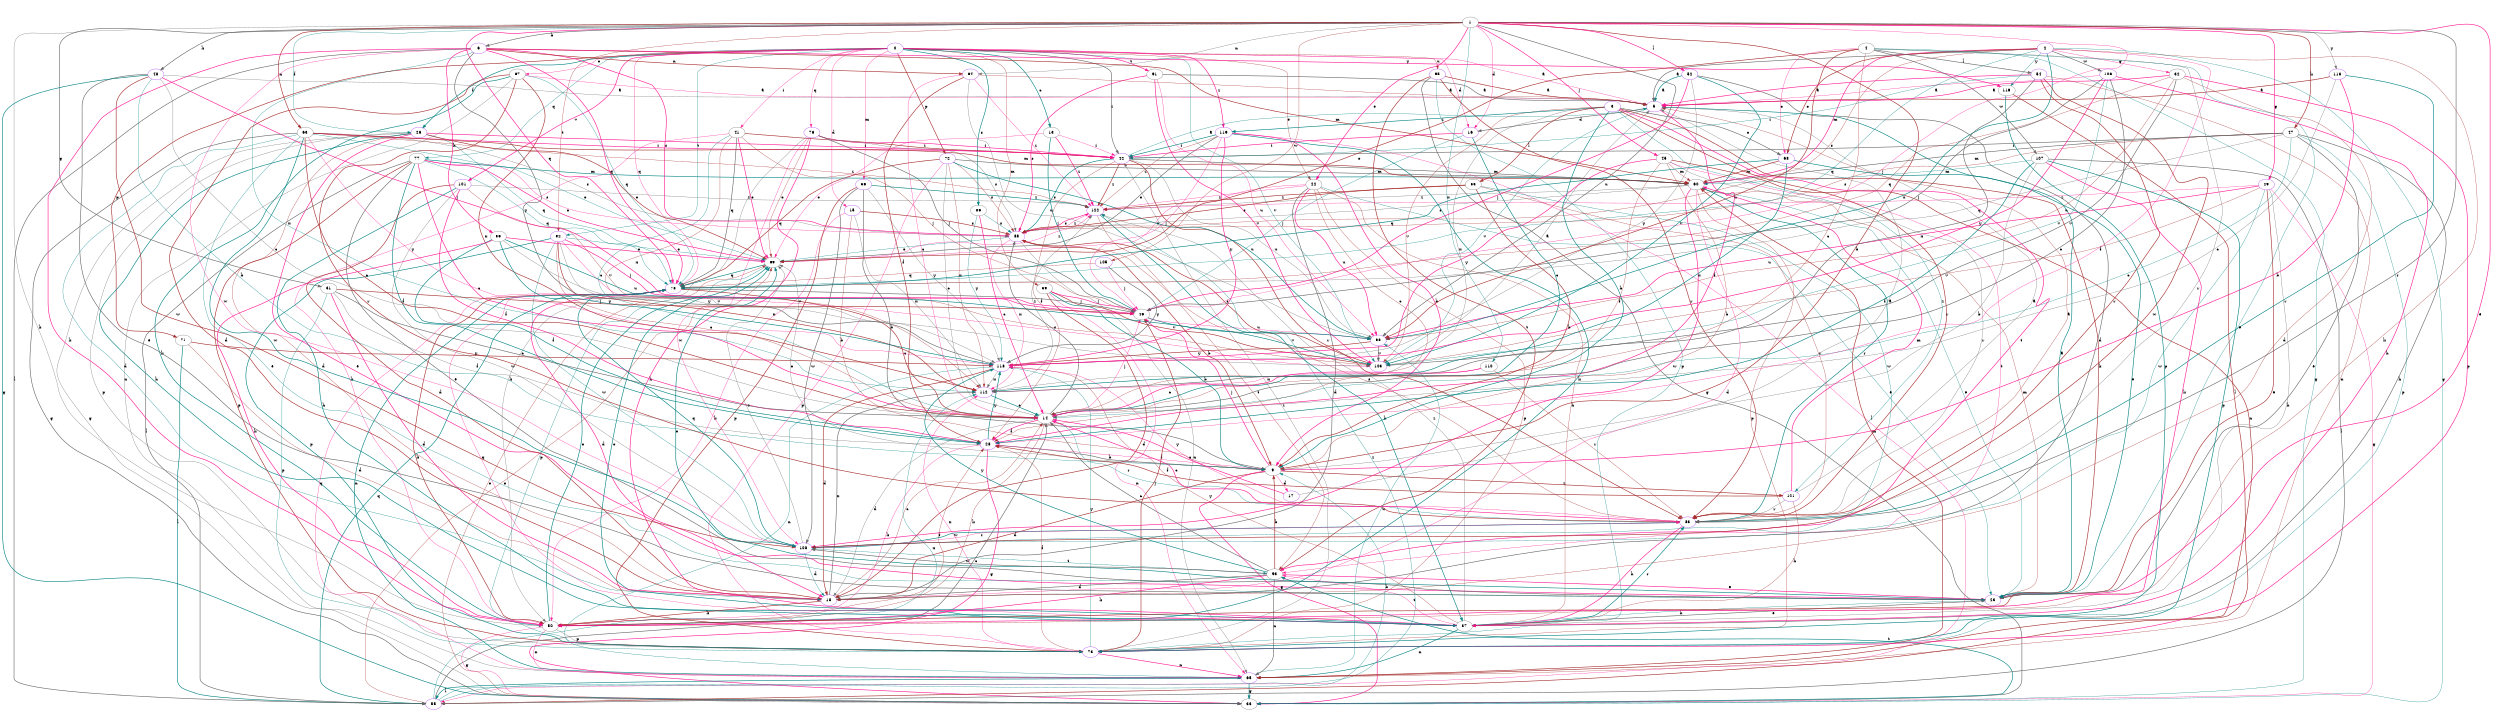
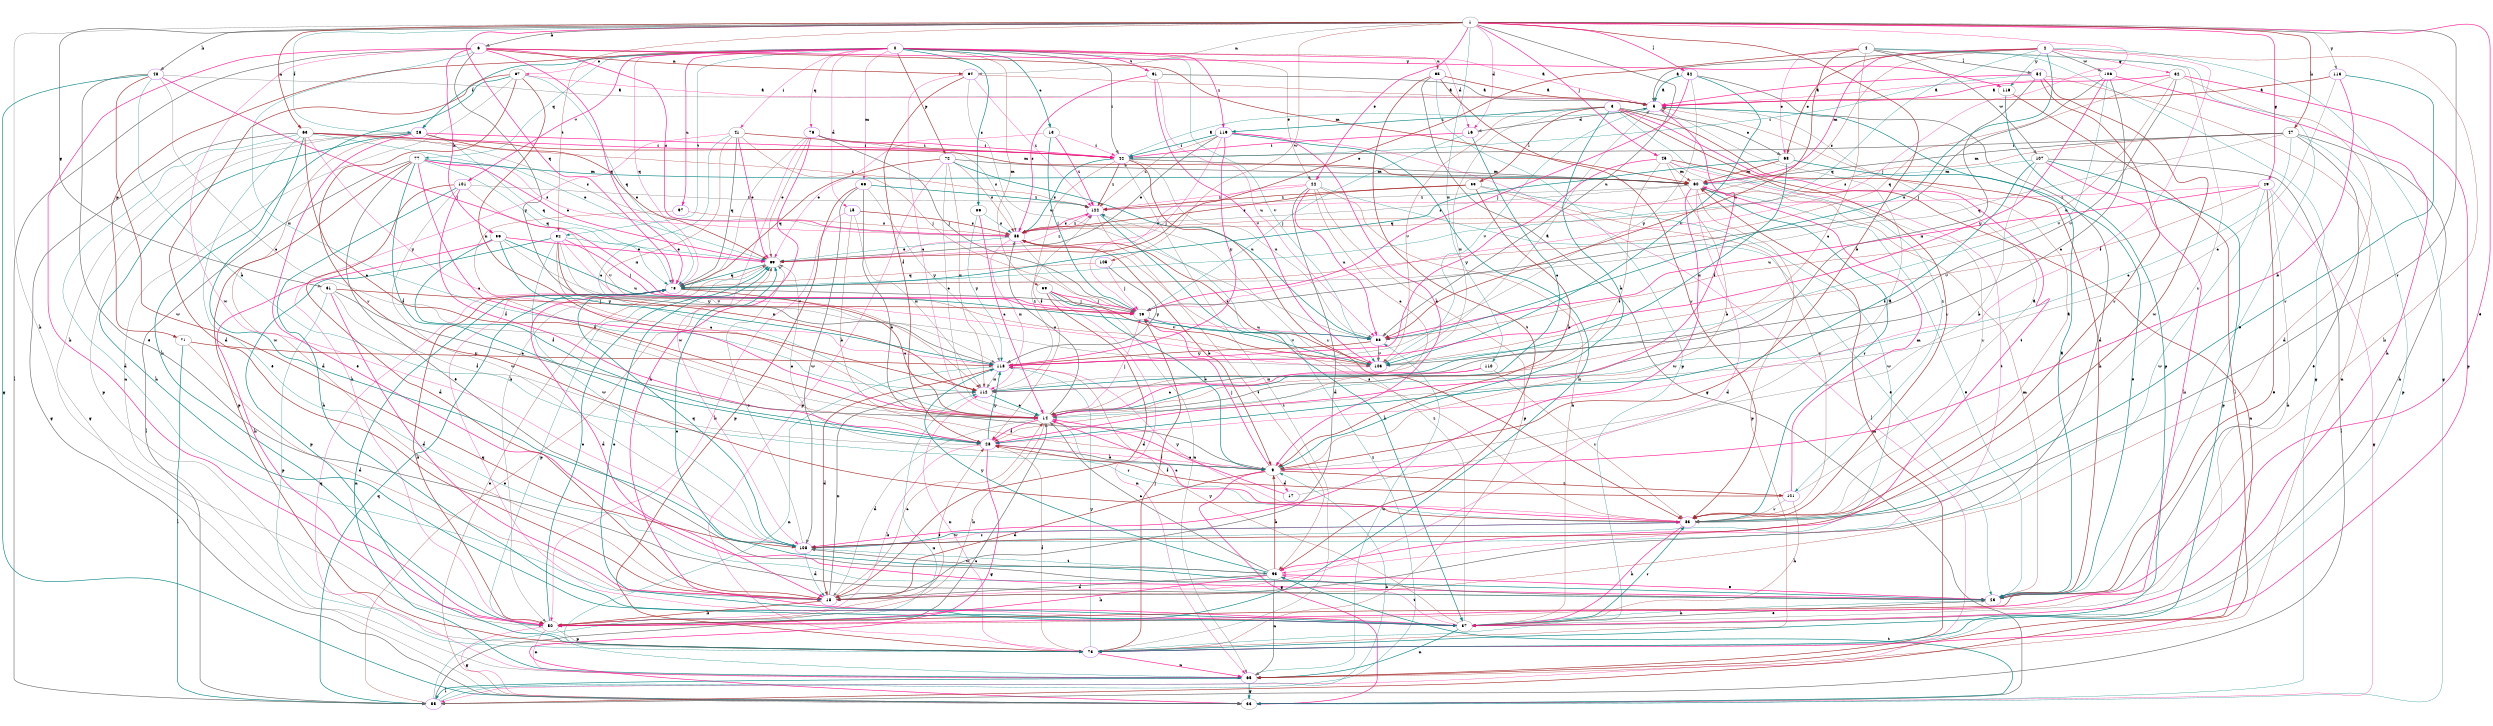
(1786, 159) -> (1786, 159)
none -> (681, 210)
